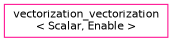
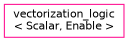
(86, 21) -> (64, 21)
